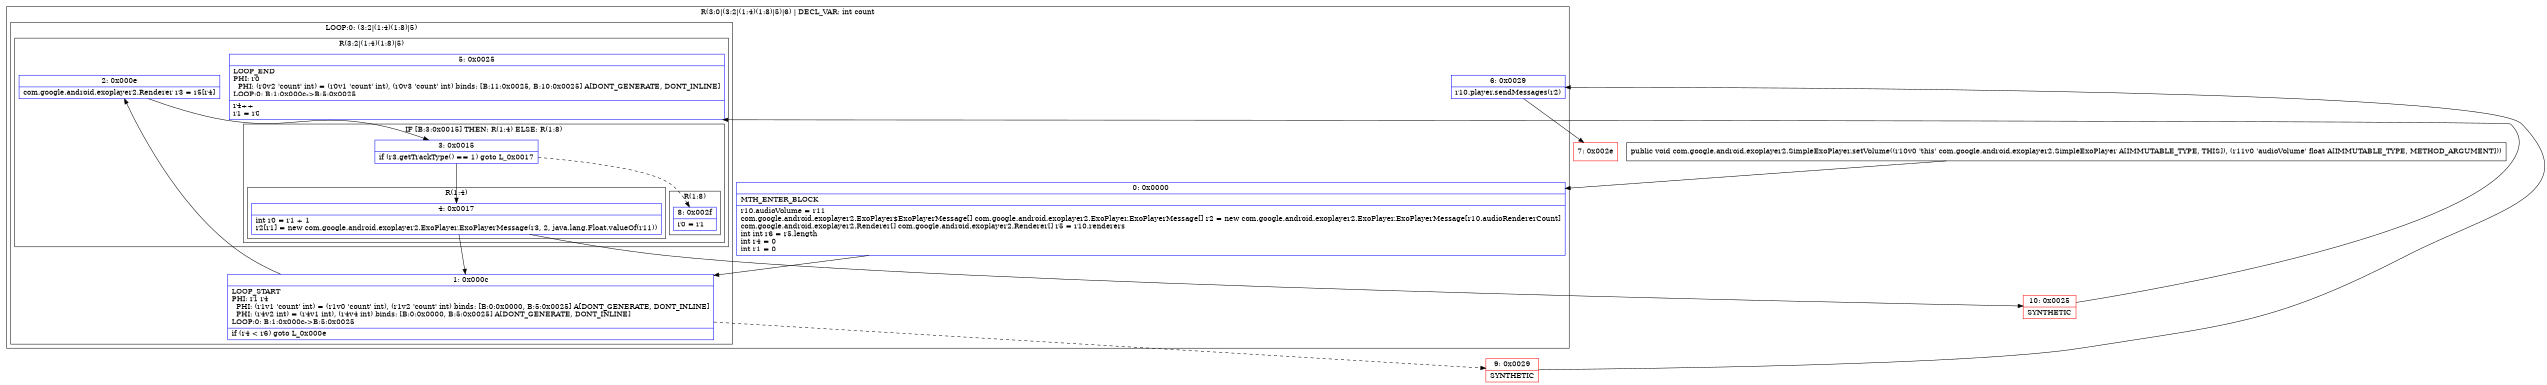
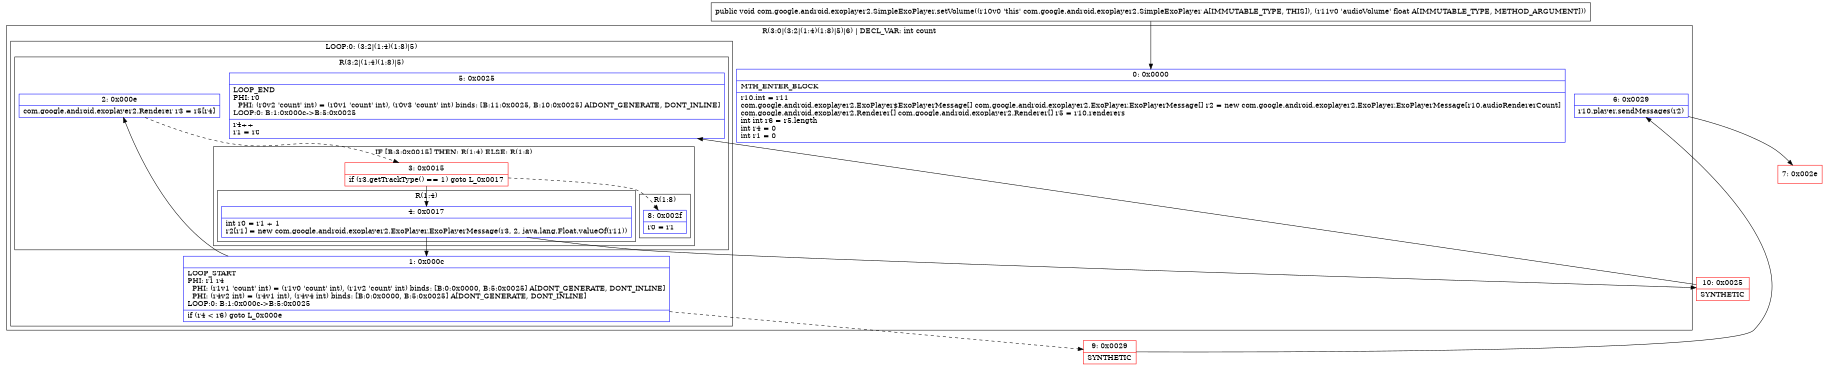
(314, 121) -> (230, 143)
(456, 152) -> (426, 174)
(783, 211) -> (765, 98)
(809, 263) -> none
